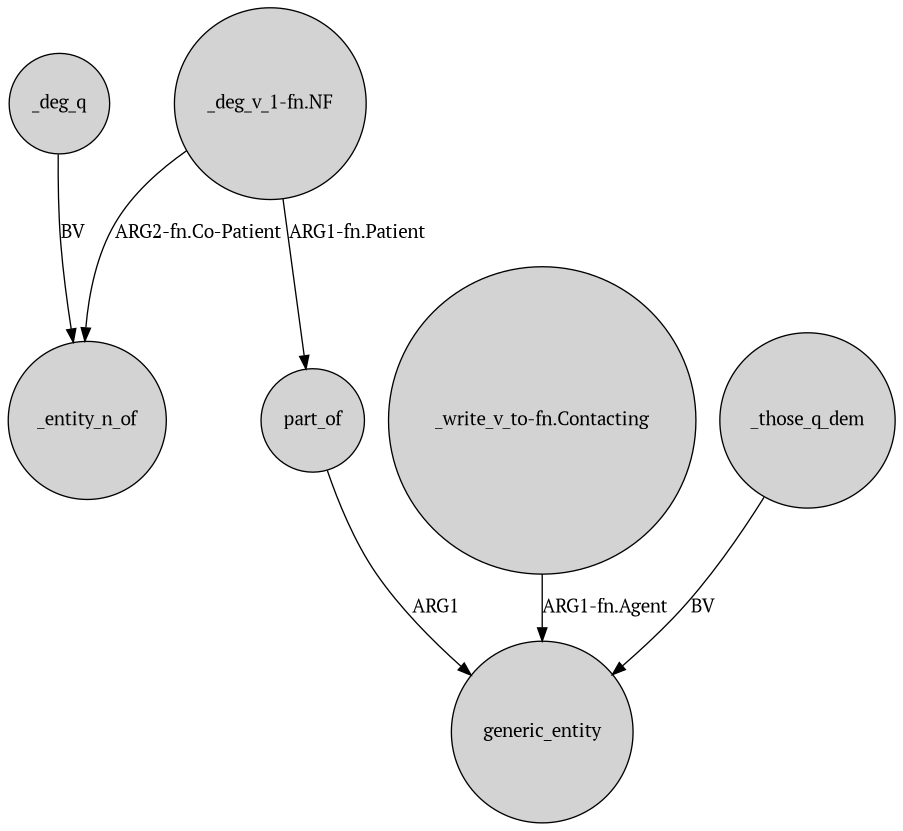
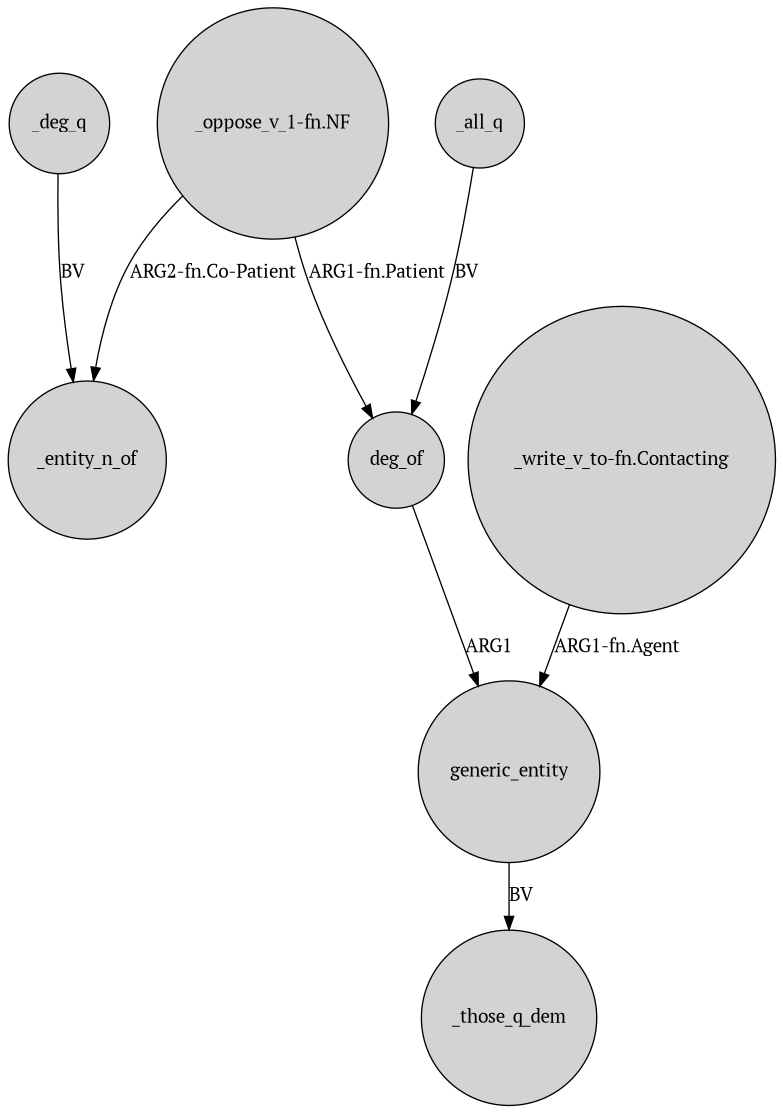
(270, 104) -> (273, 123)
none -> (480, 123)
(313, 420) -> (396, 460)
(700, 587) -> (509, 889)
